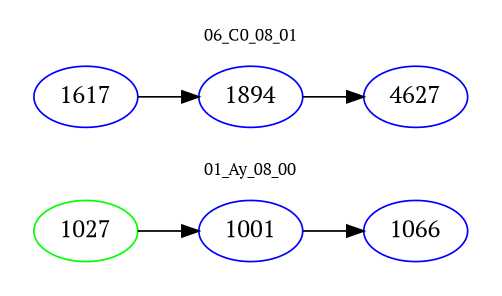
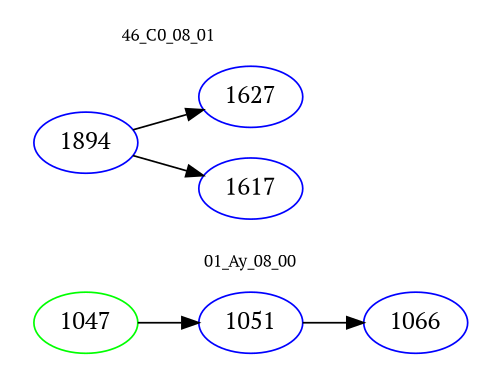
(251, 37) -> (168, 37)
(160, 97) -> (160, 163)
(416, 97) -> (251, 97)
(86, 231) -> (86, 323)
(251, 231) -> (251, 323)
